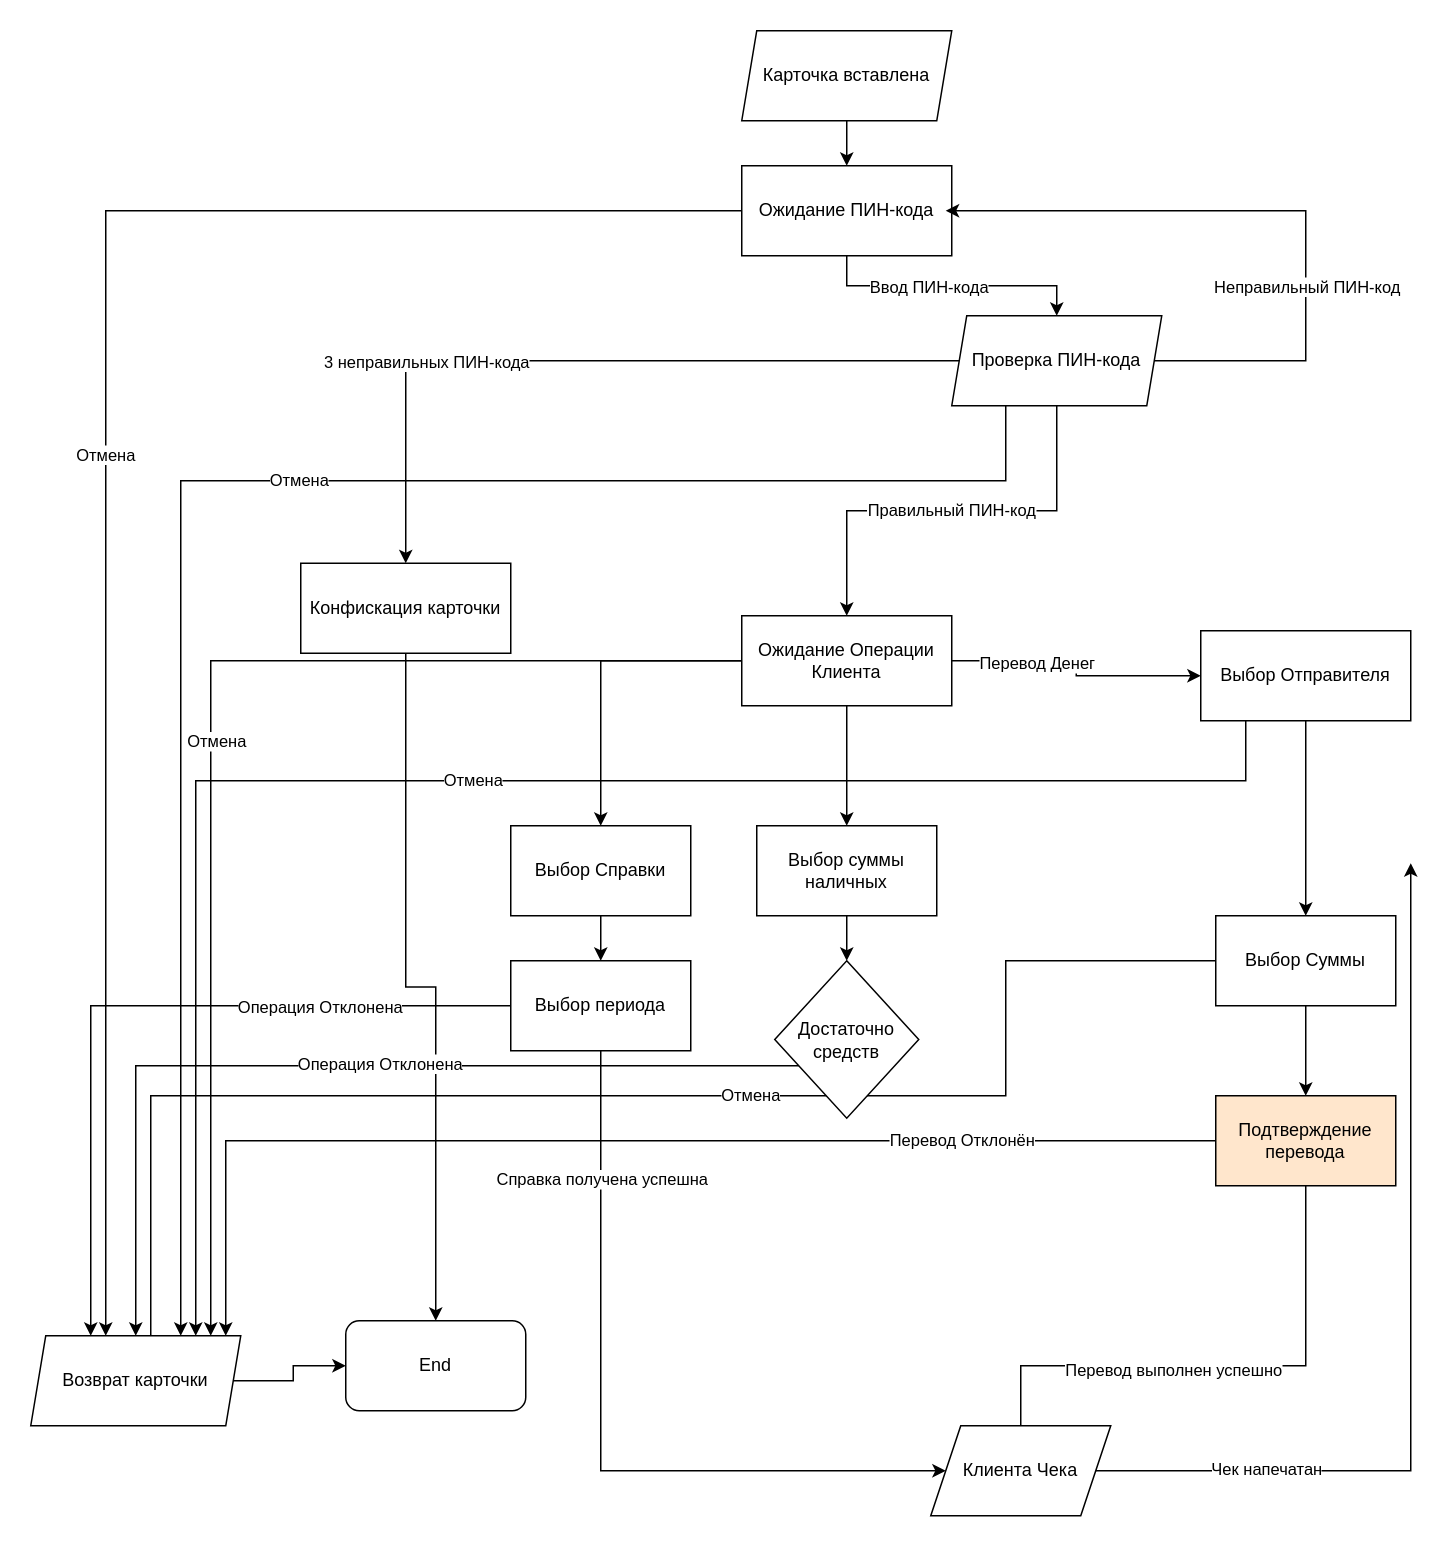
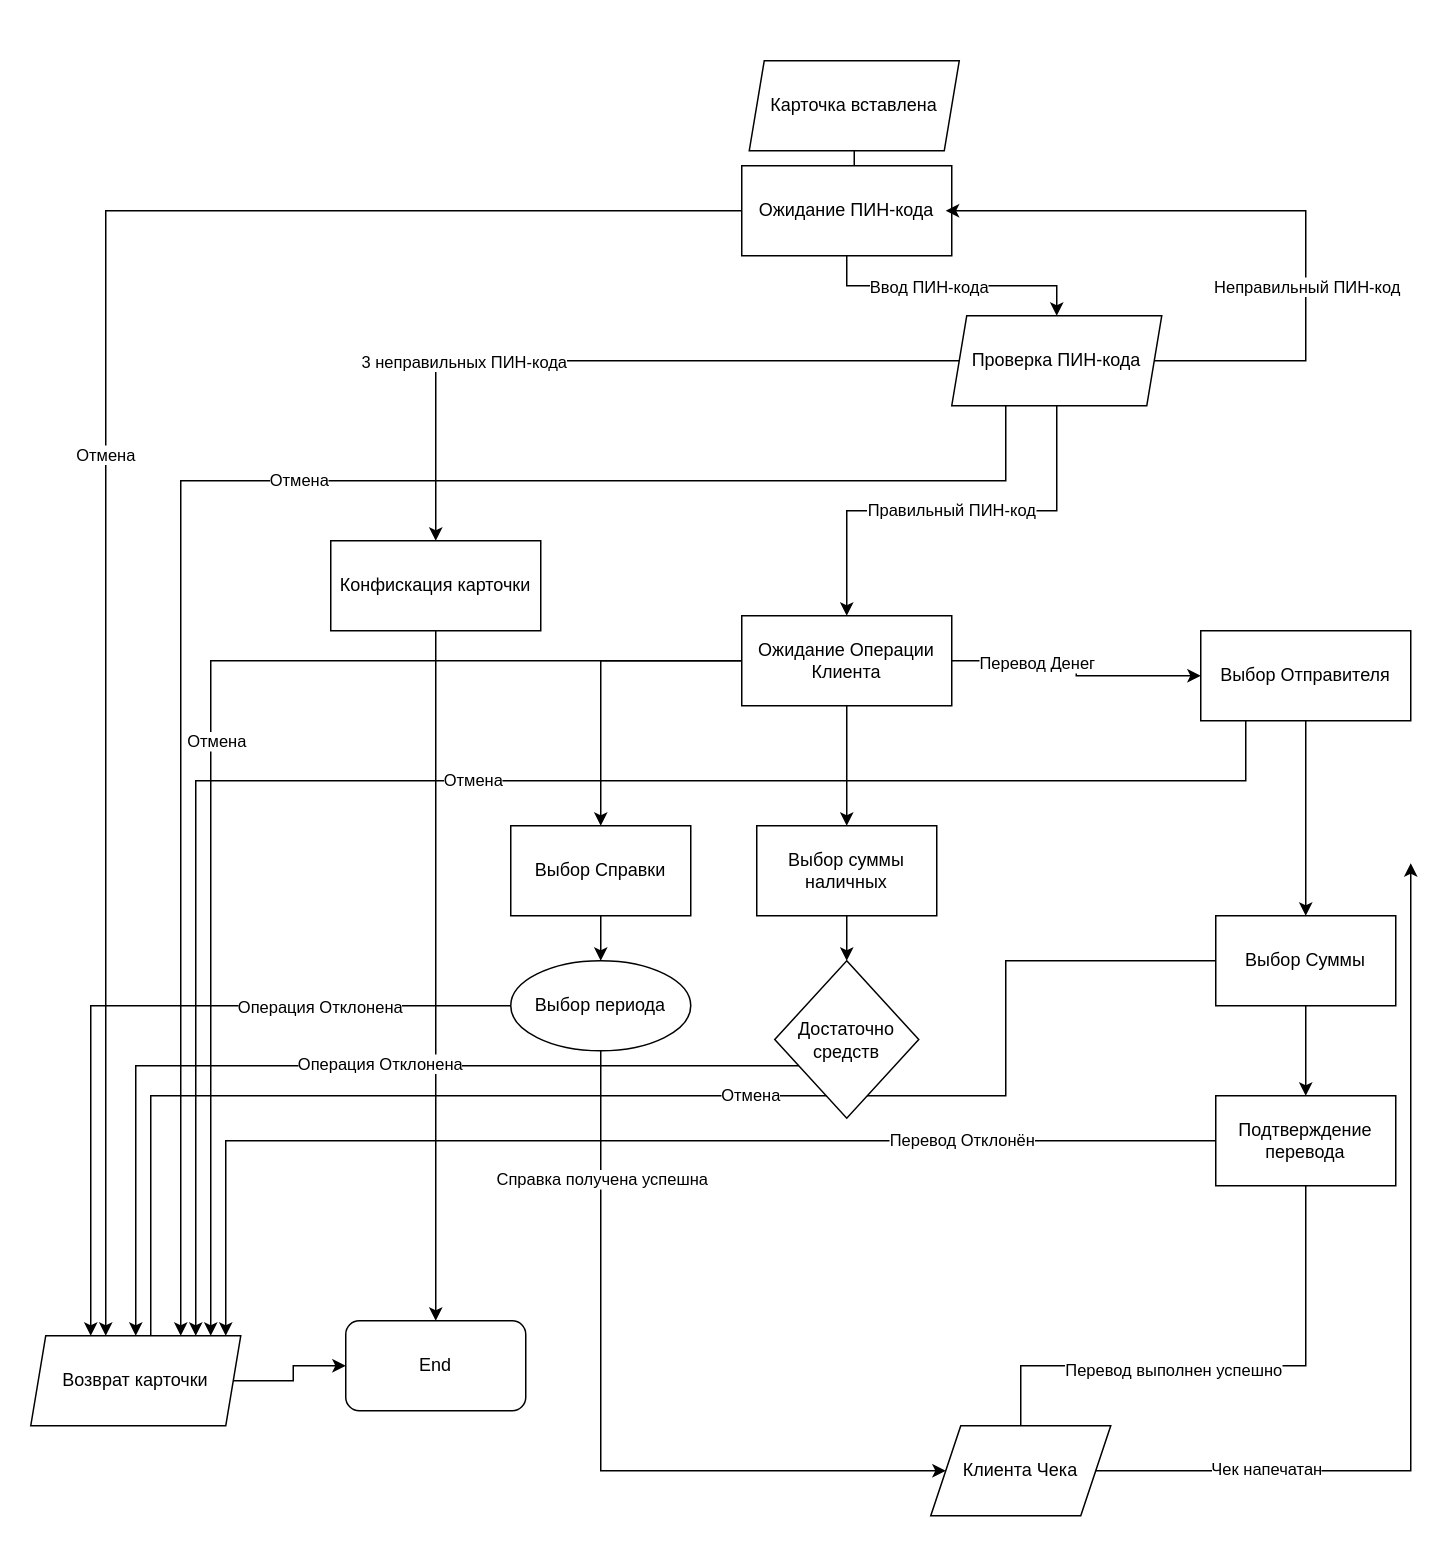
(847, 76) -> (854, 106)
(406, 608) -> (436, 586)
(601, 1006) -> (601, 1006)
(1306, 1141) -> (1306, 1141)
